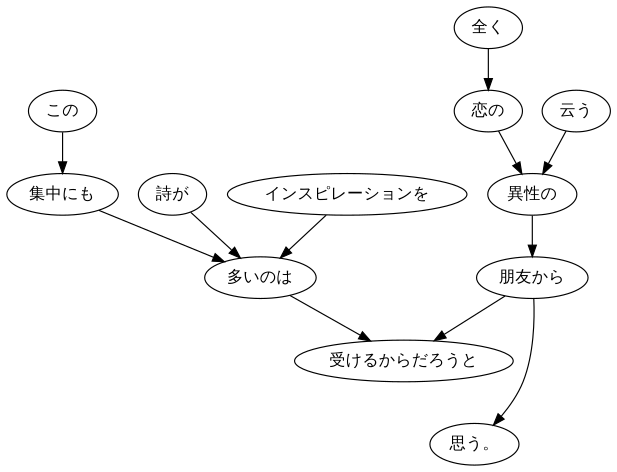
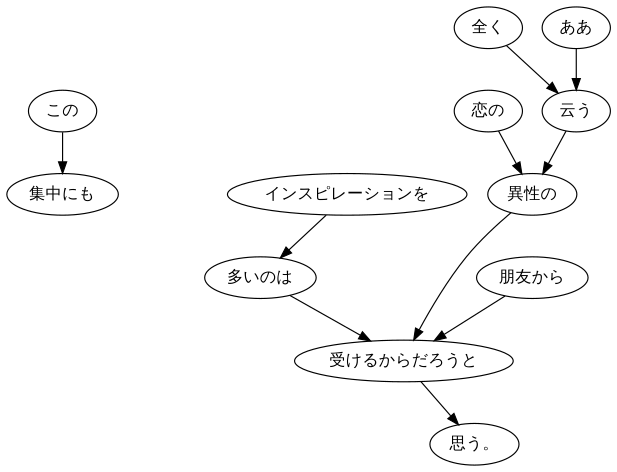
none -> (576, 28)
(488, 64) -> (528, 65)
(173, 194) -> none
(532, 230) -> (459, 266)
(156, 234) -> none
(529, 361) -> (436, 399)
